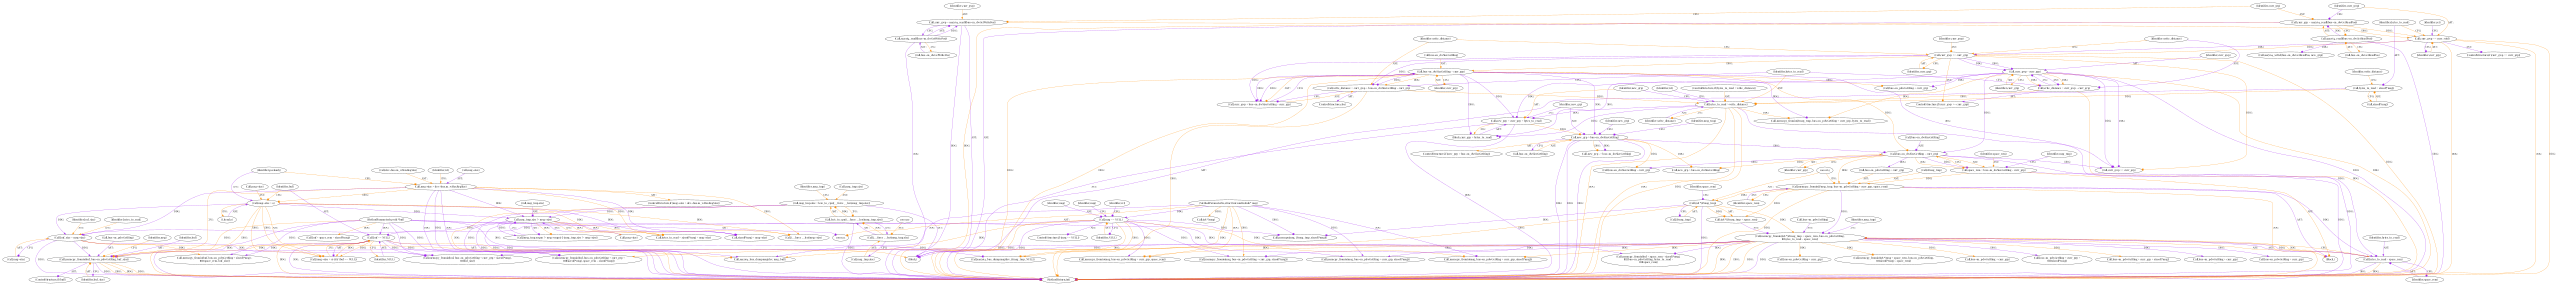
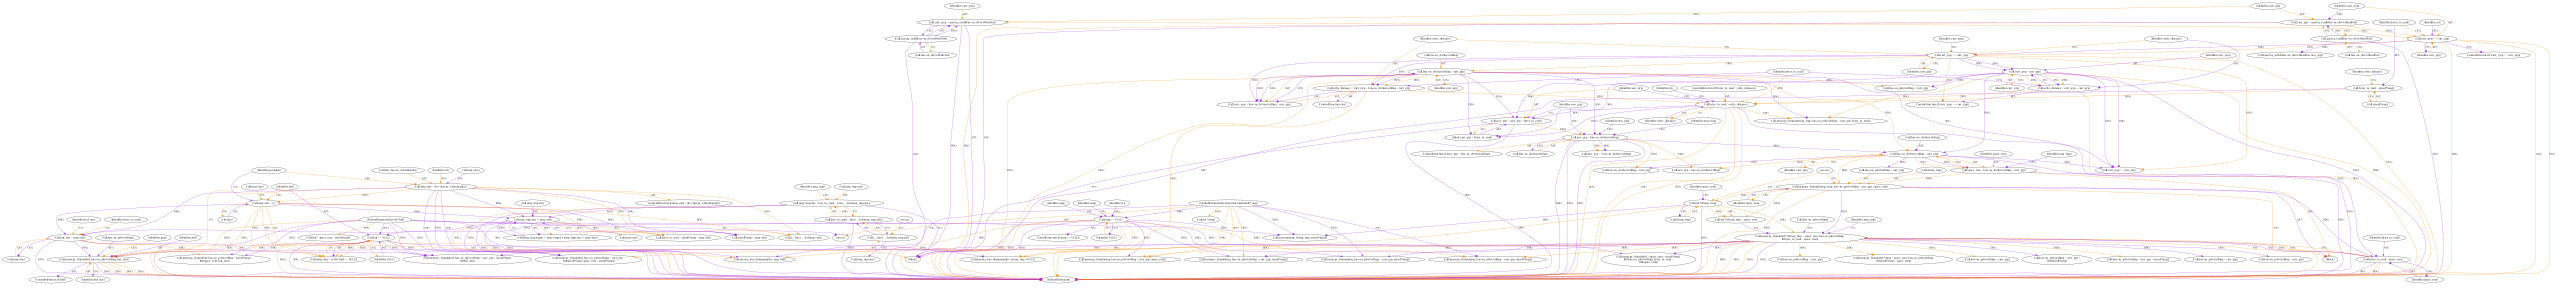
(2432, 39) -> (2432, 39)
